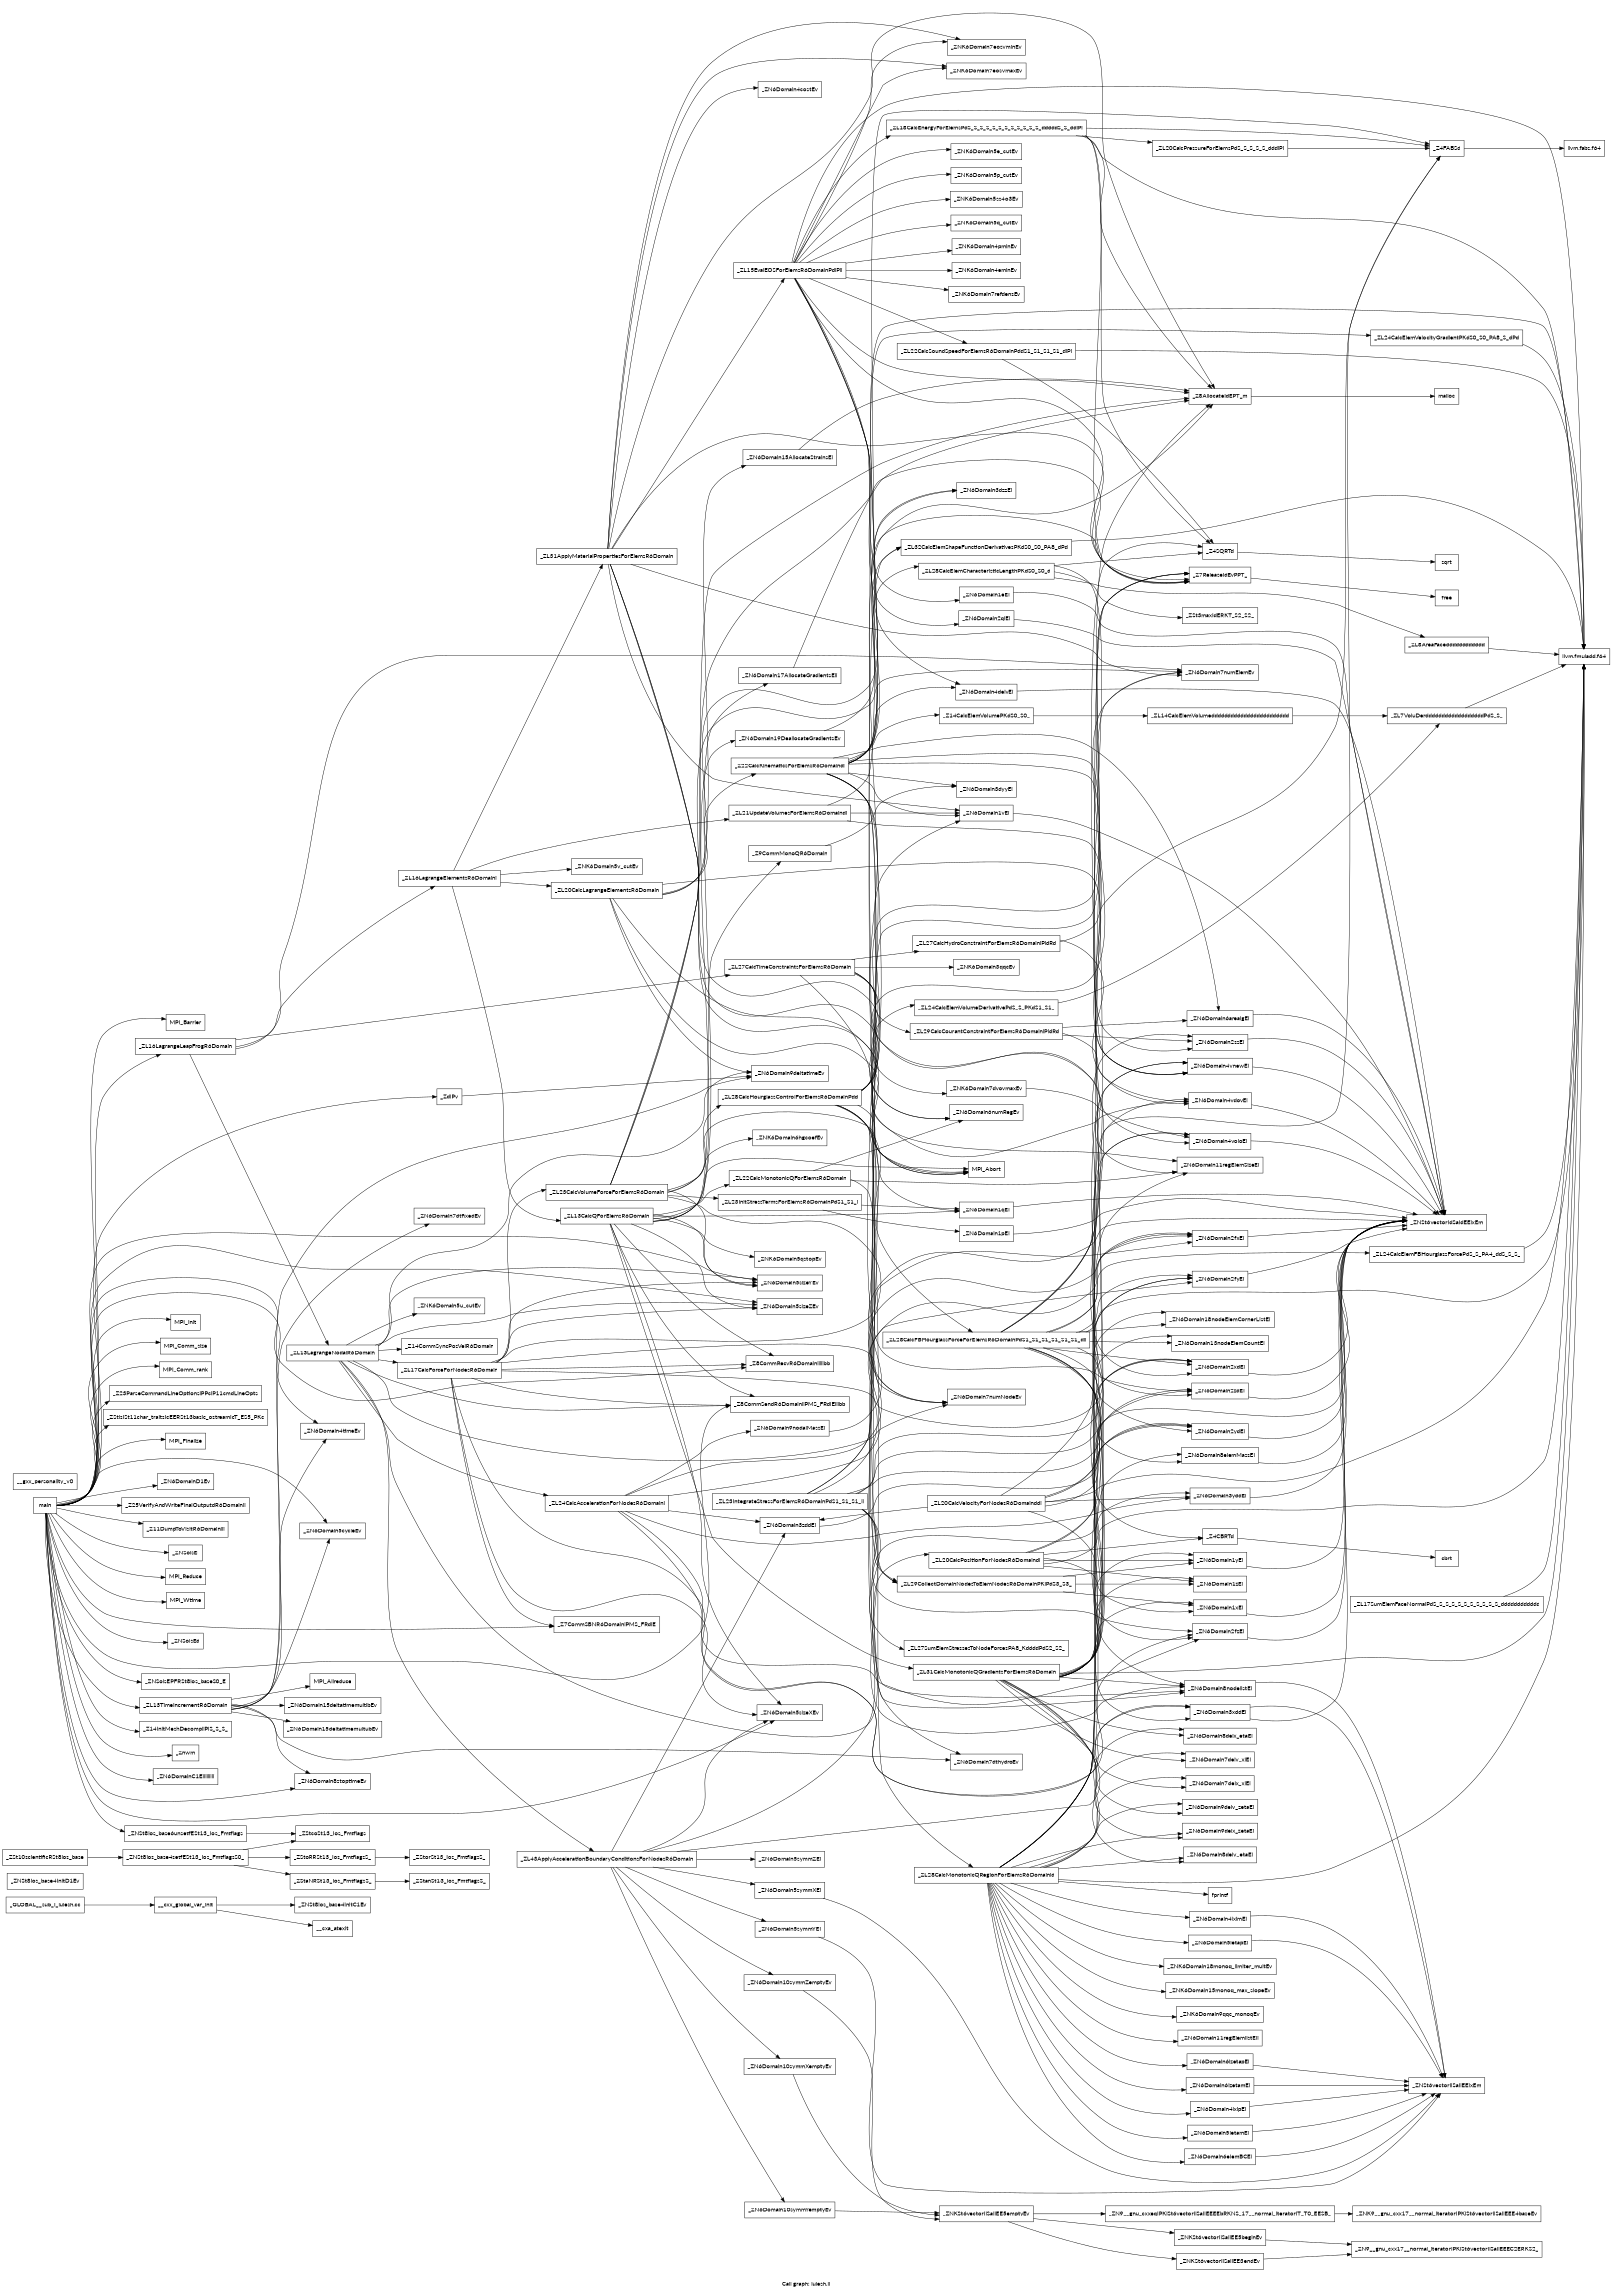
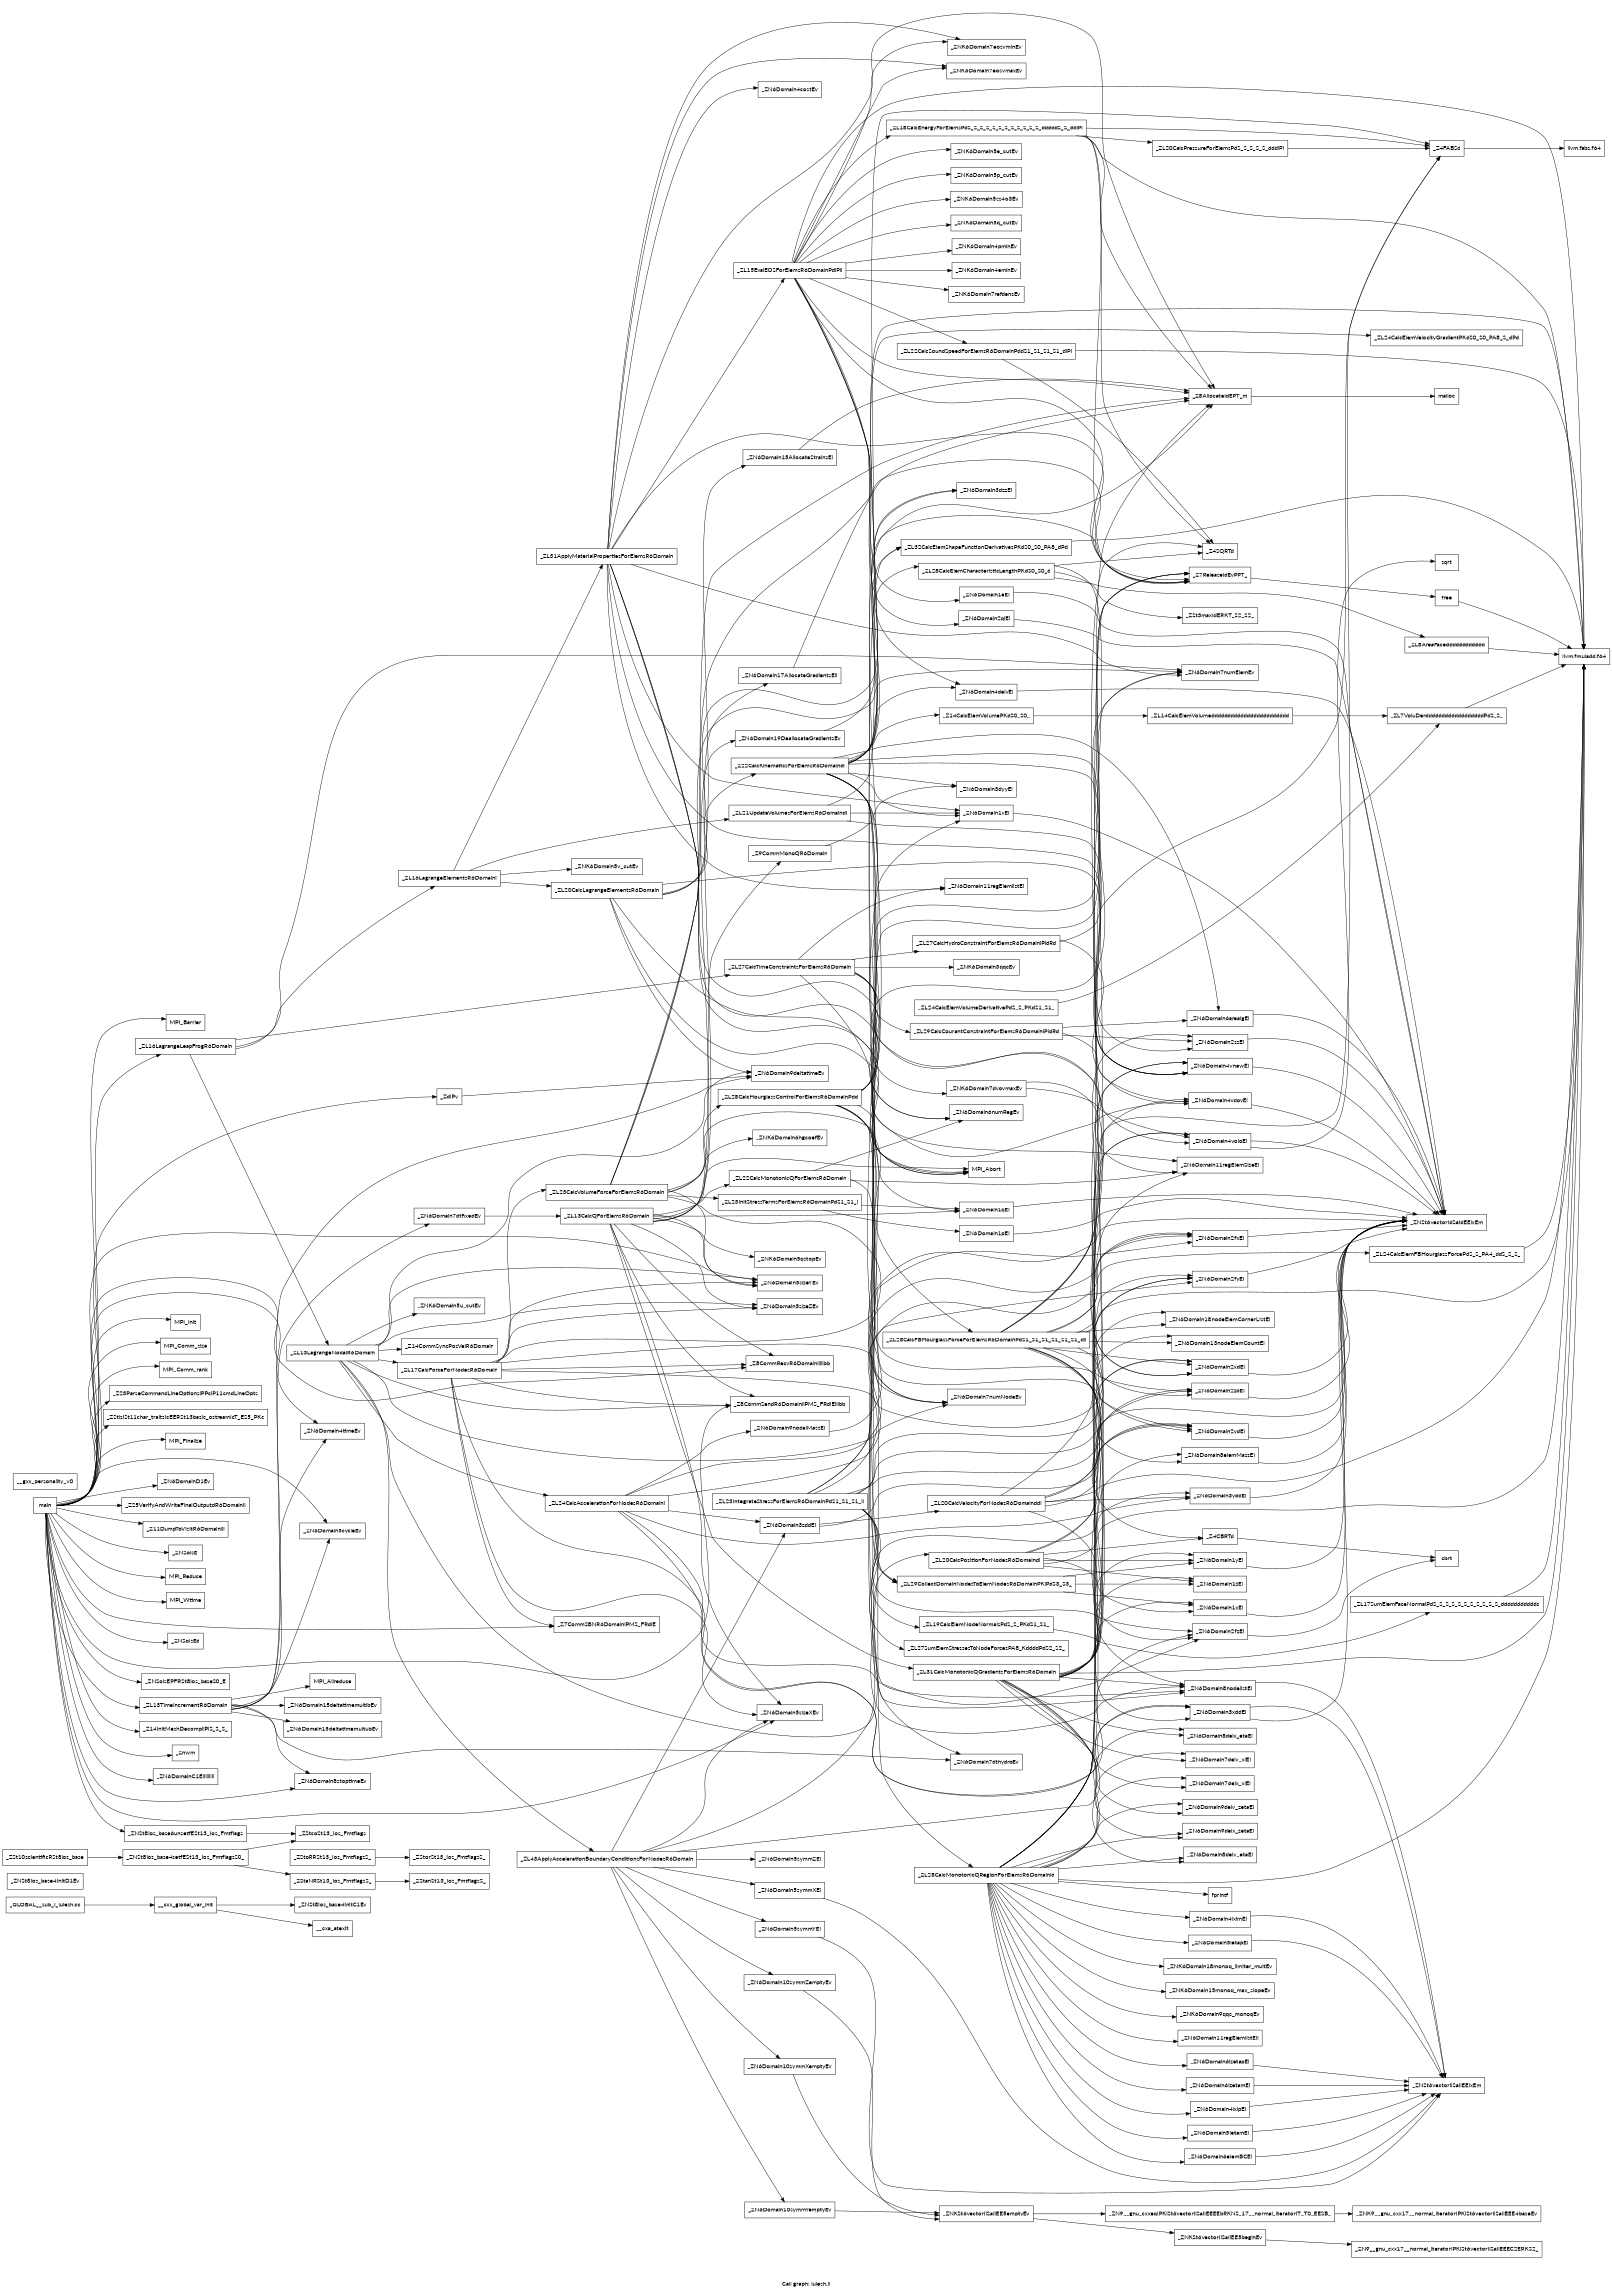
(1575, 462) -> (1514, 621)
(1334, 557) -> (1344, 858)
none -> (896, 844)
none -> (986, 886)
(886, 1018) -> none
(497, 1065) -> (521, 1216)
(275, 1263) -> none
none -> (896, 1378)
(1095, 1494) -> (1097, 1237)
(881, 1512) -> (883, 1518)
(1344, 1581) -> (1343, 1608)
none -> (986, 1625)
(267, 1857) -> none
(1220, 2261) -> none
